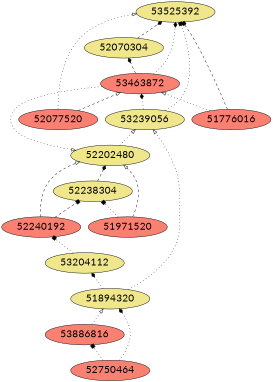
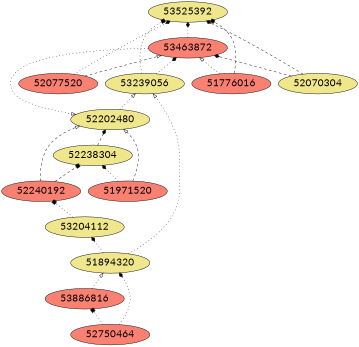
(74, 45) -> (124, 46)
(133, 68) -> (255, 66)
(112, 211) -> (112, 175)
